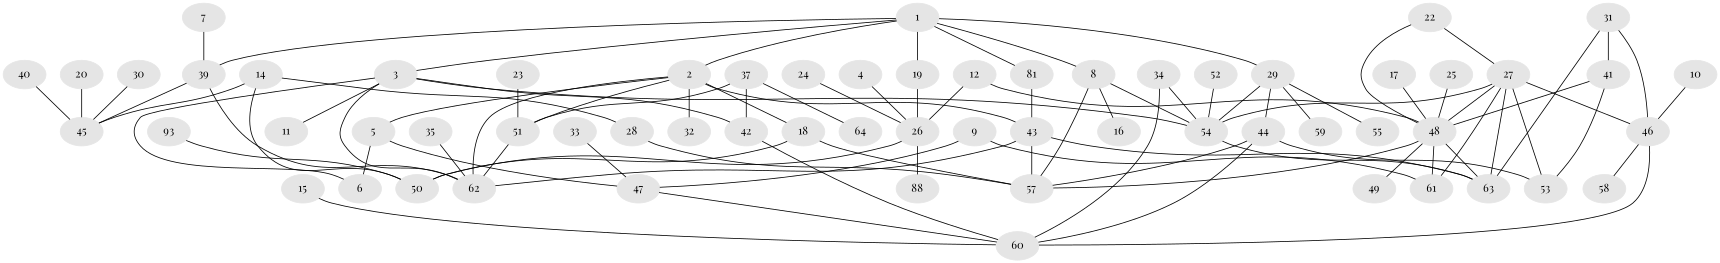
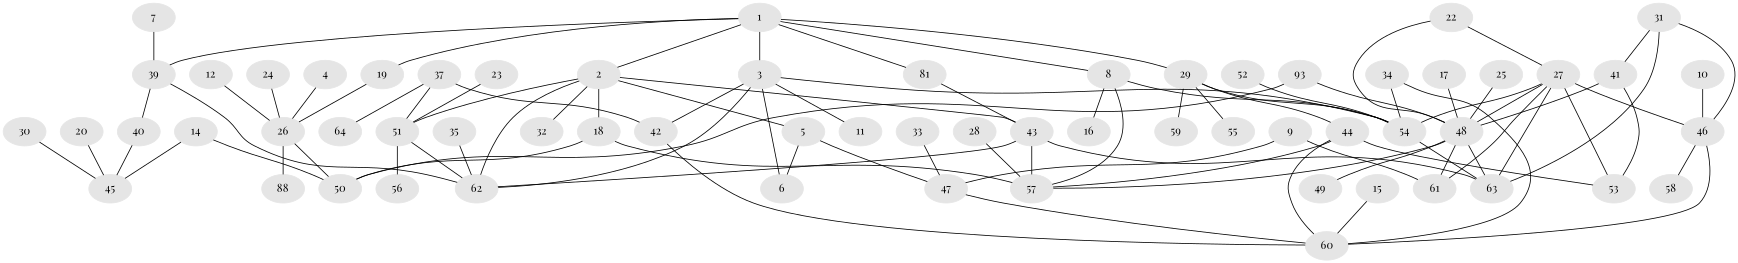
(450, 95) -> none
(143, 103) -> (146, 103)
(1205, 103) -> (1358, 97)
none -> (397, 189)
